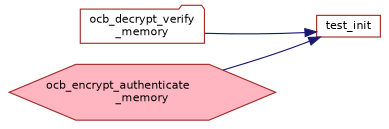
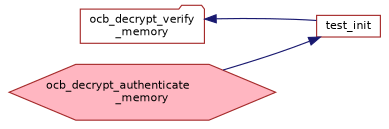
(255, 34) -> (266, 19)
(142, 92) -> (142, 92)
